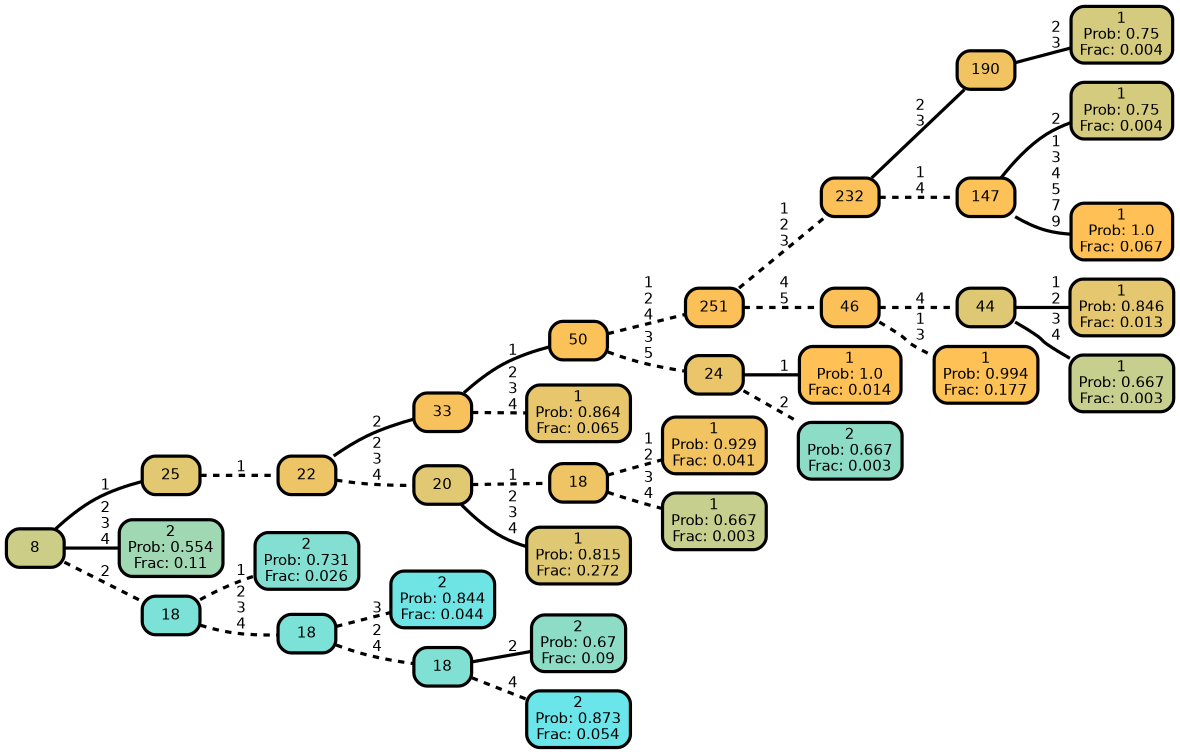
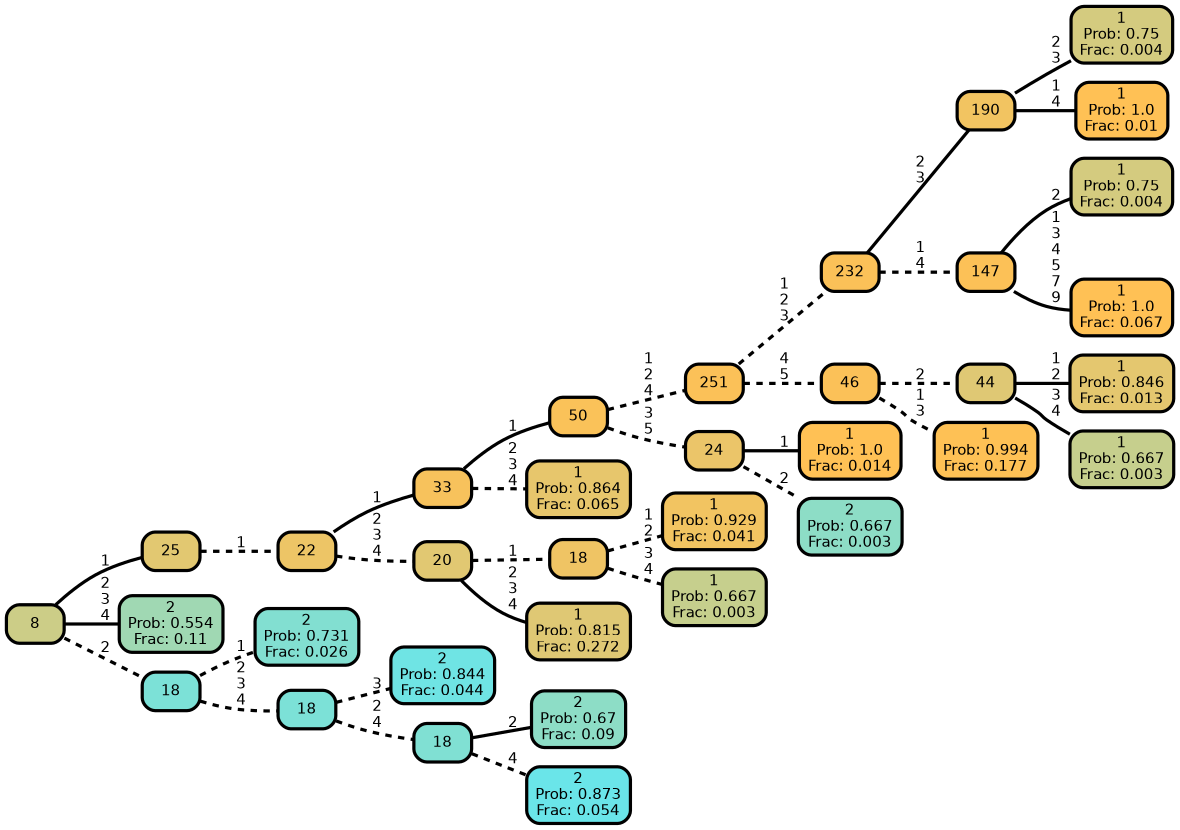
none -> (1122, 111)
(918, 299) -> (918, 375)
(375, 422) -> (375, 498)
